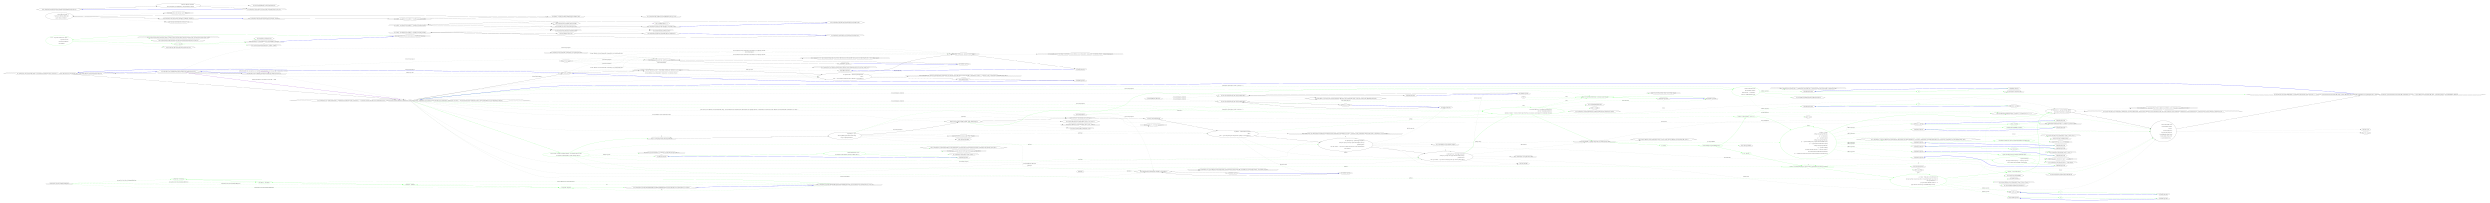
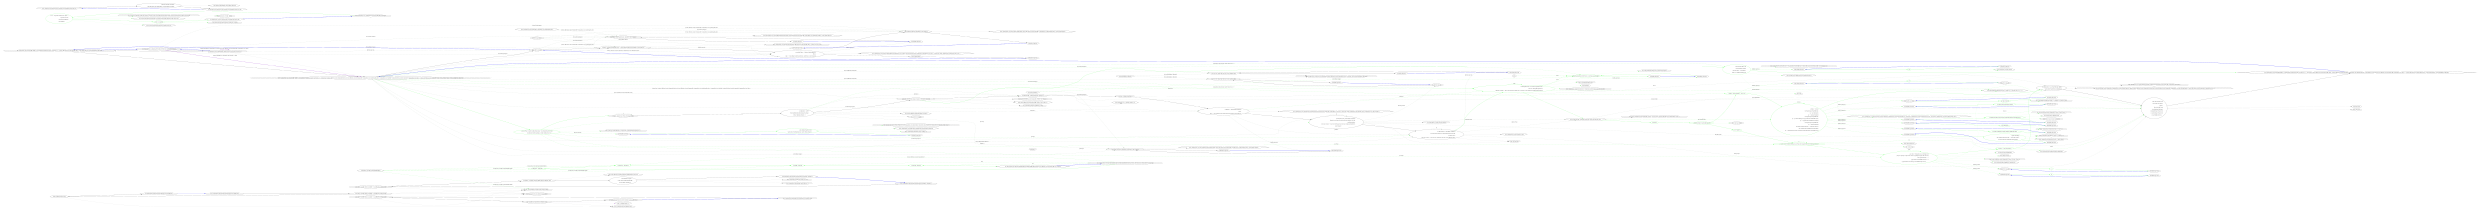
(314, 188) -> (453, 180)
